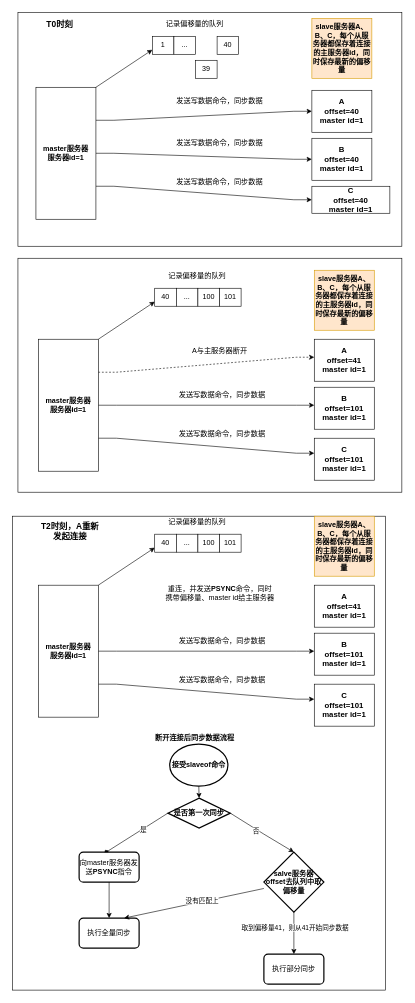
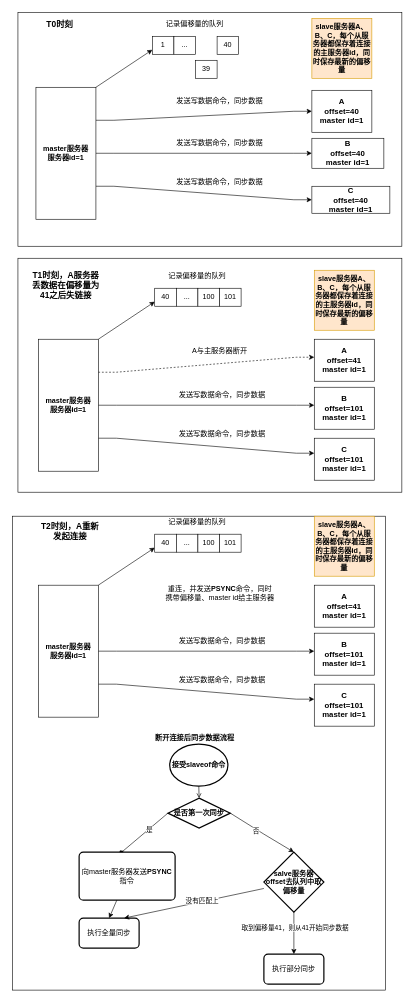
(342, 159) -> (348, 153)
none -> (66, 285)
(199, 792) -> (199, 794)
(109, 867) -> (127, 876)
